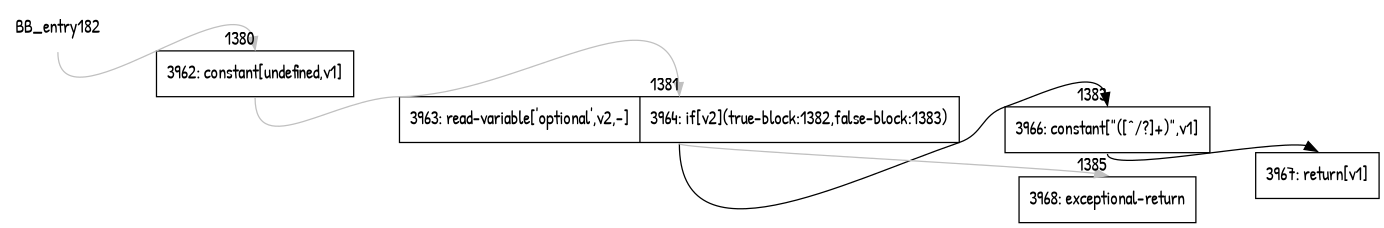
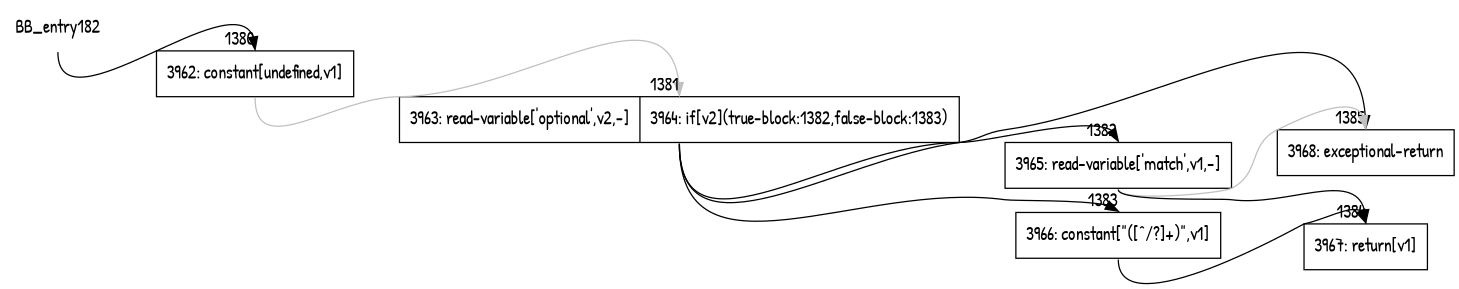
(151, 54) -> (151, 54)
(887, 159) -> (1041, 122)
none -> (1118, 165)
